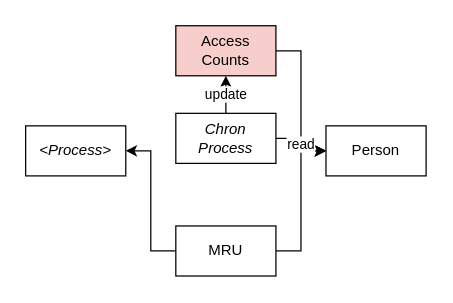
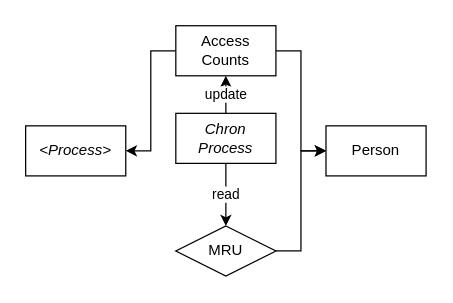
(226, 51) -> (226, 51)
none -> (151, 87)
(282, 138) -> (226, 190)
(151, 214) -> none
(226, 251) -> (226, 251)
